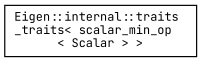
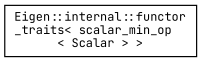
(101, 31) -> (101, 31)
